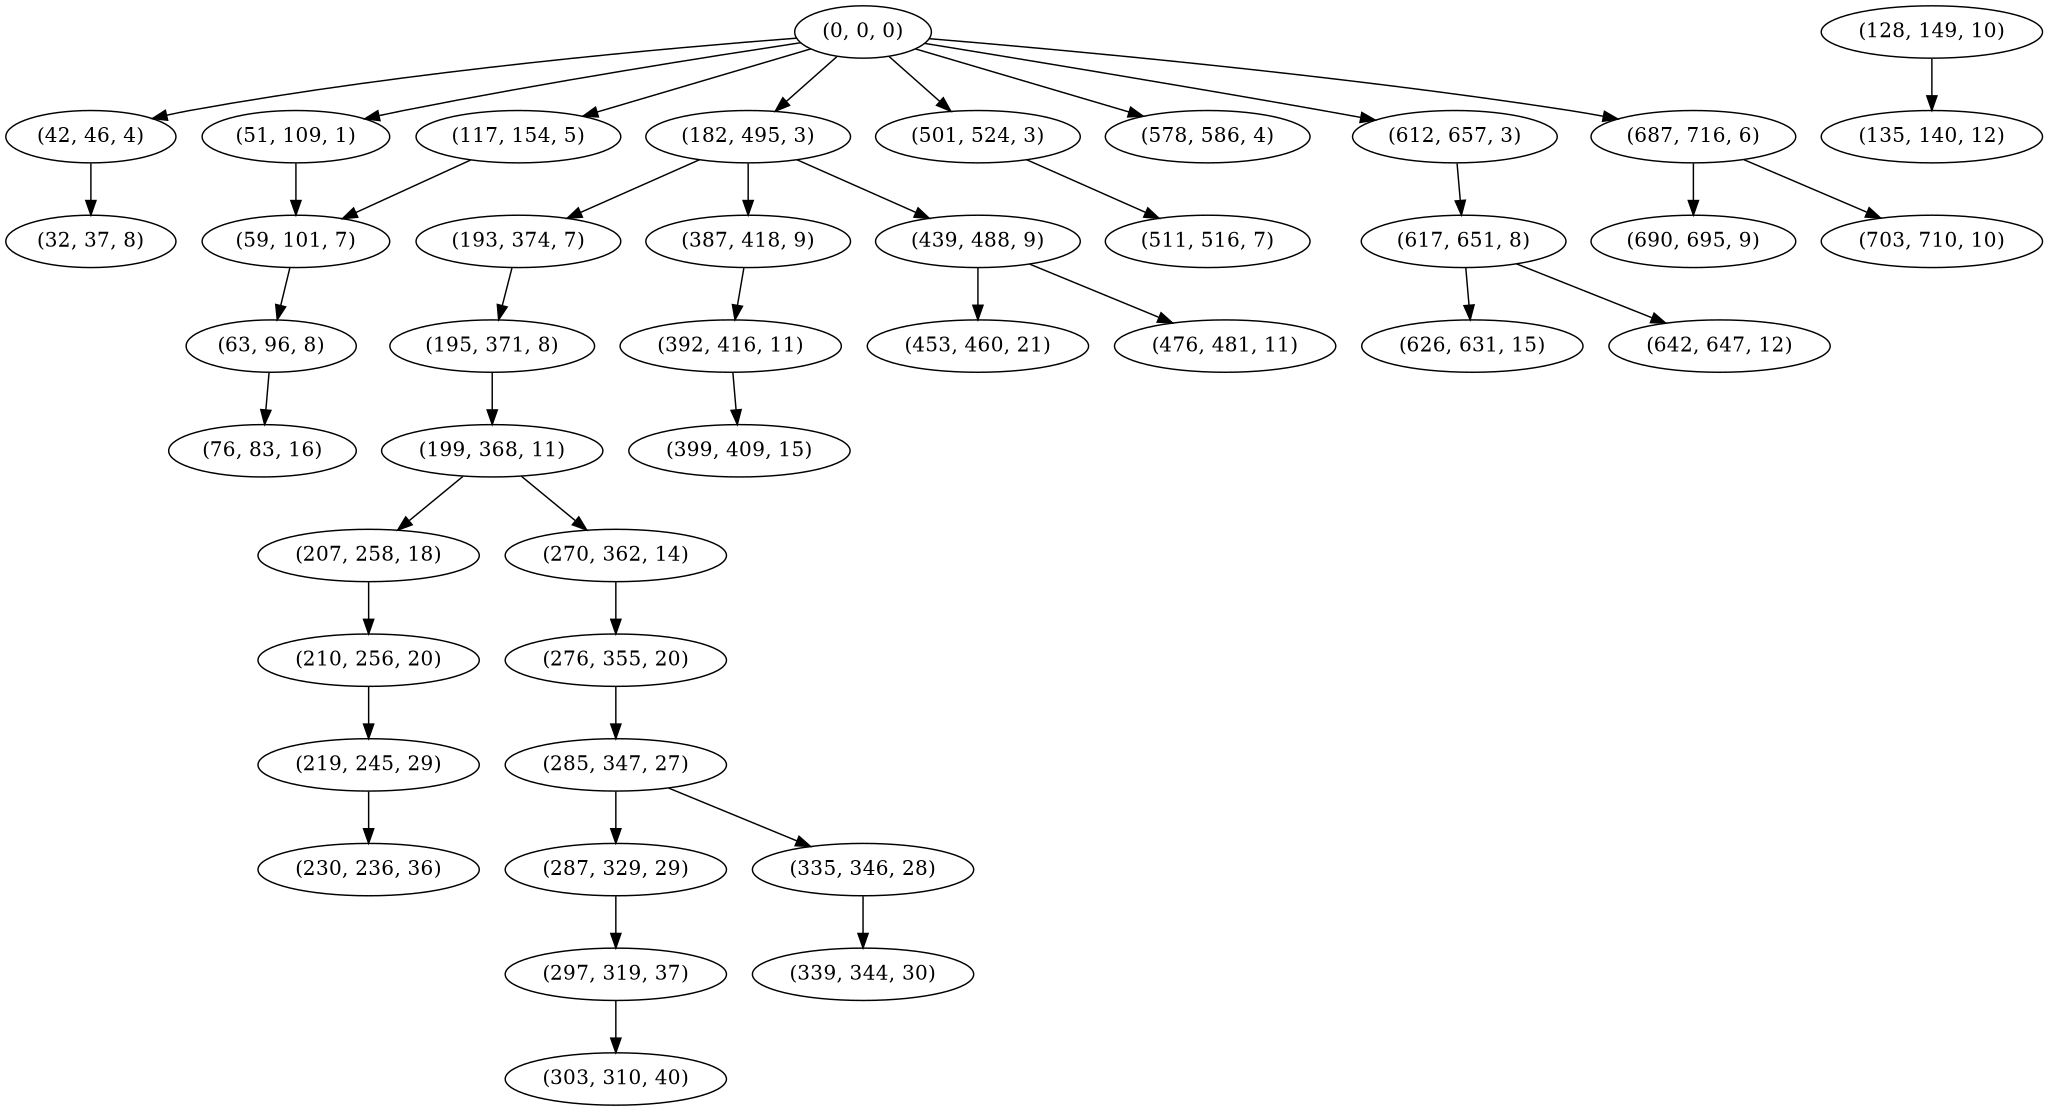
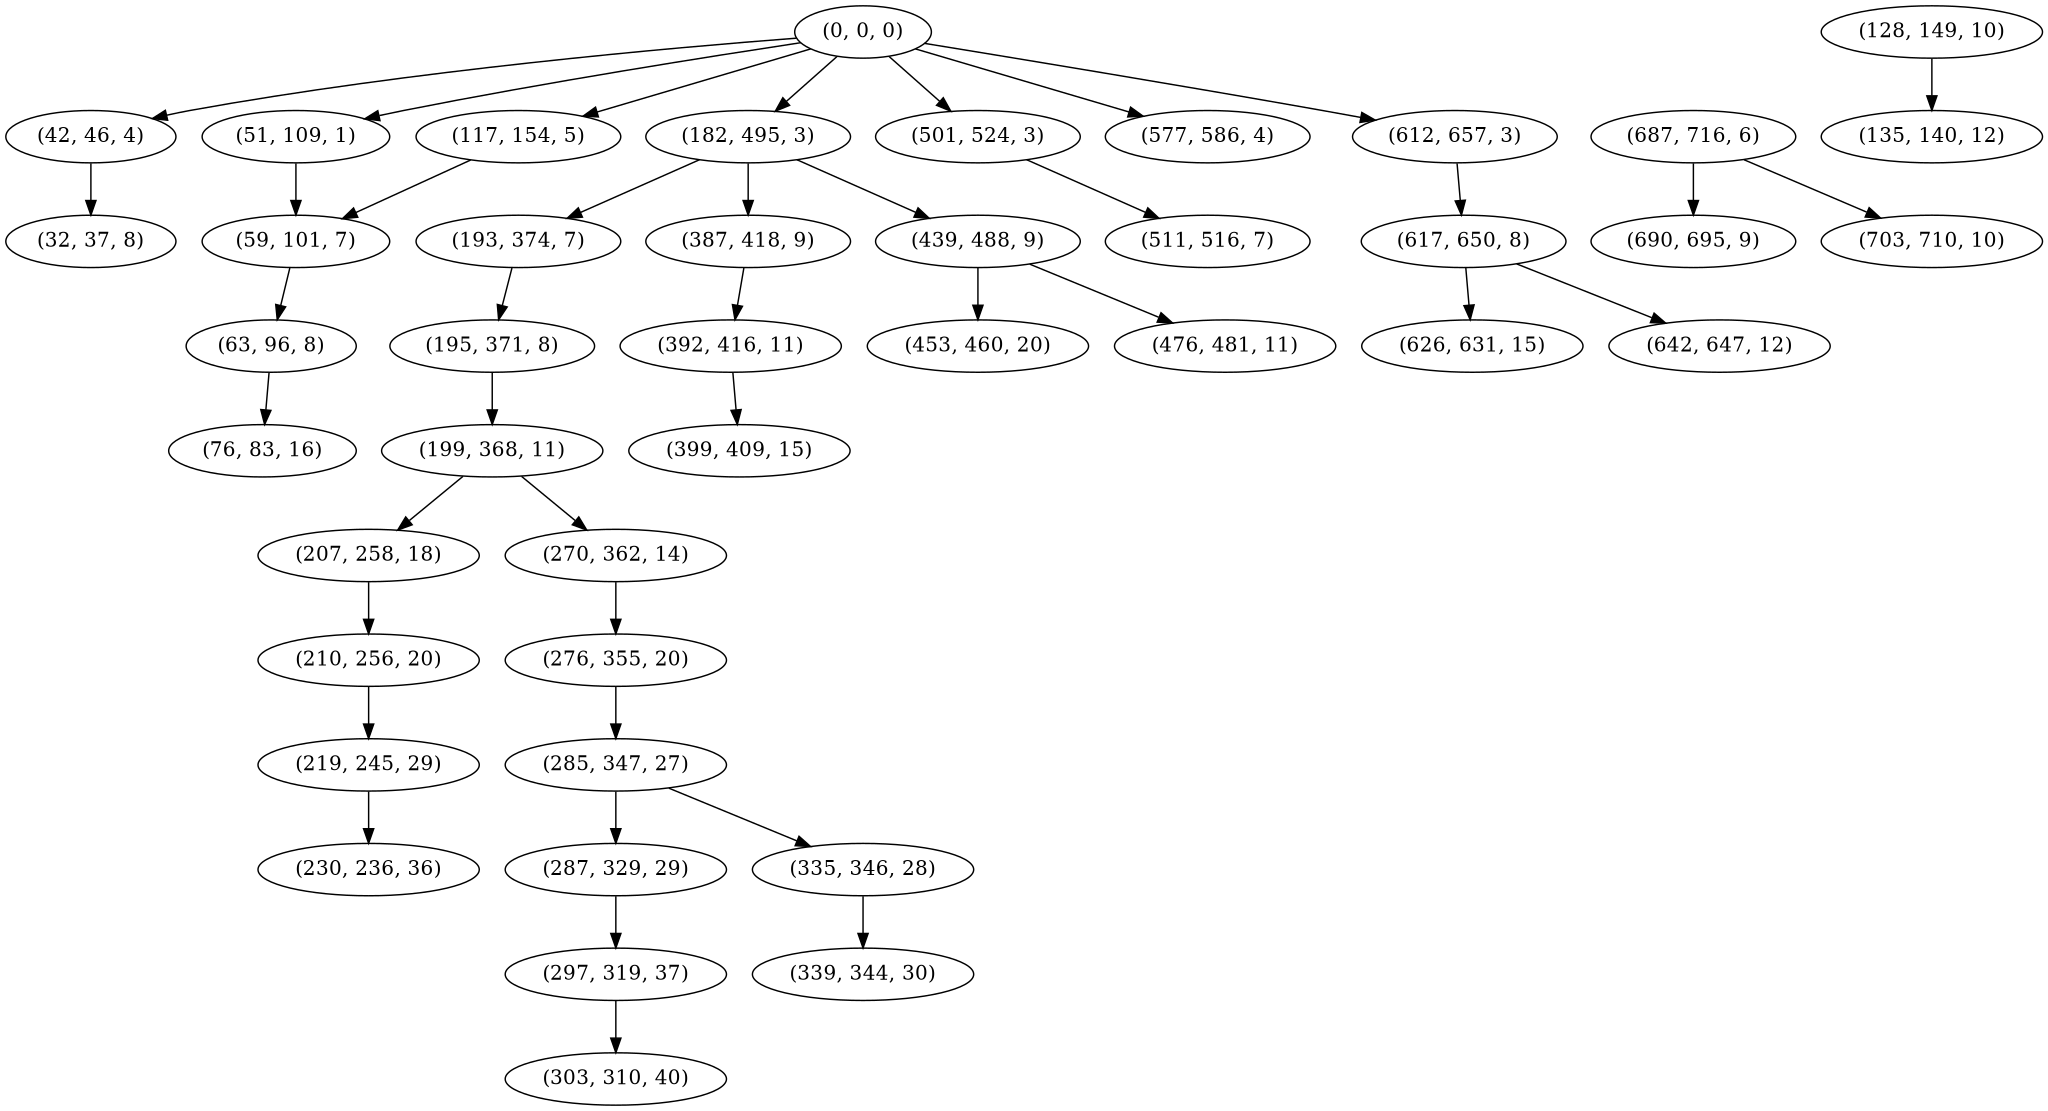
(1267, 71) -> none
(1208, 137) -> (1208, 137)
(1464, 241) -> (1464, 241)
(978, 346) -> (978, 346)
